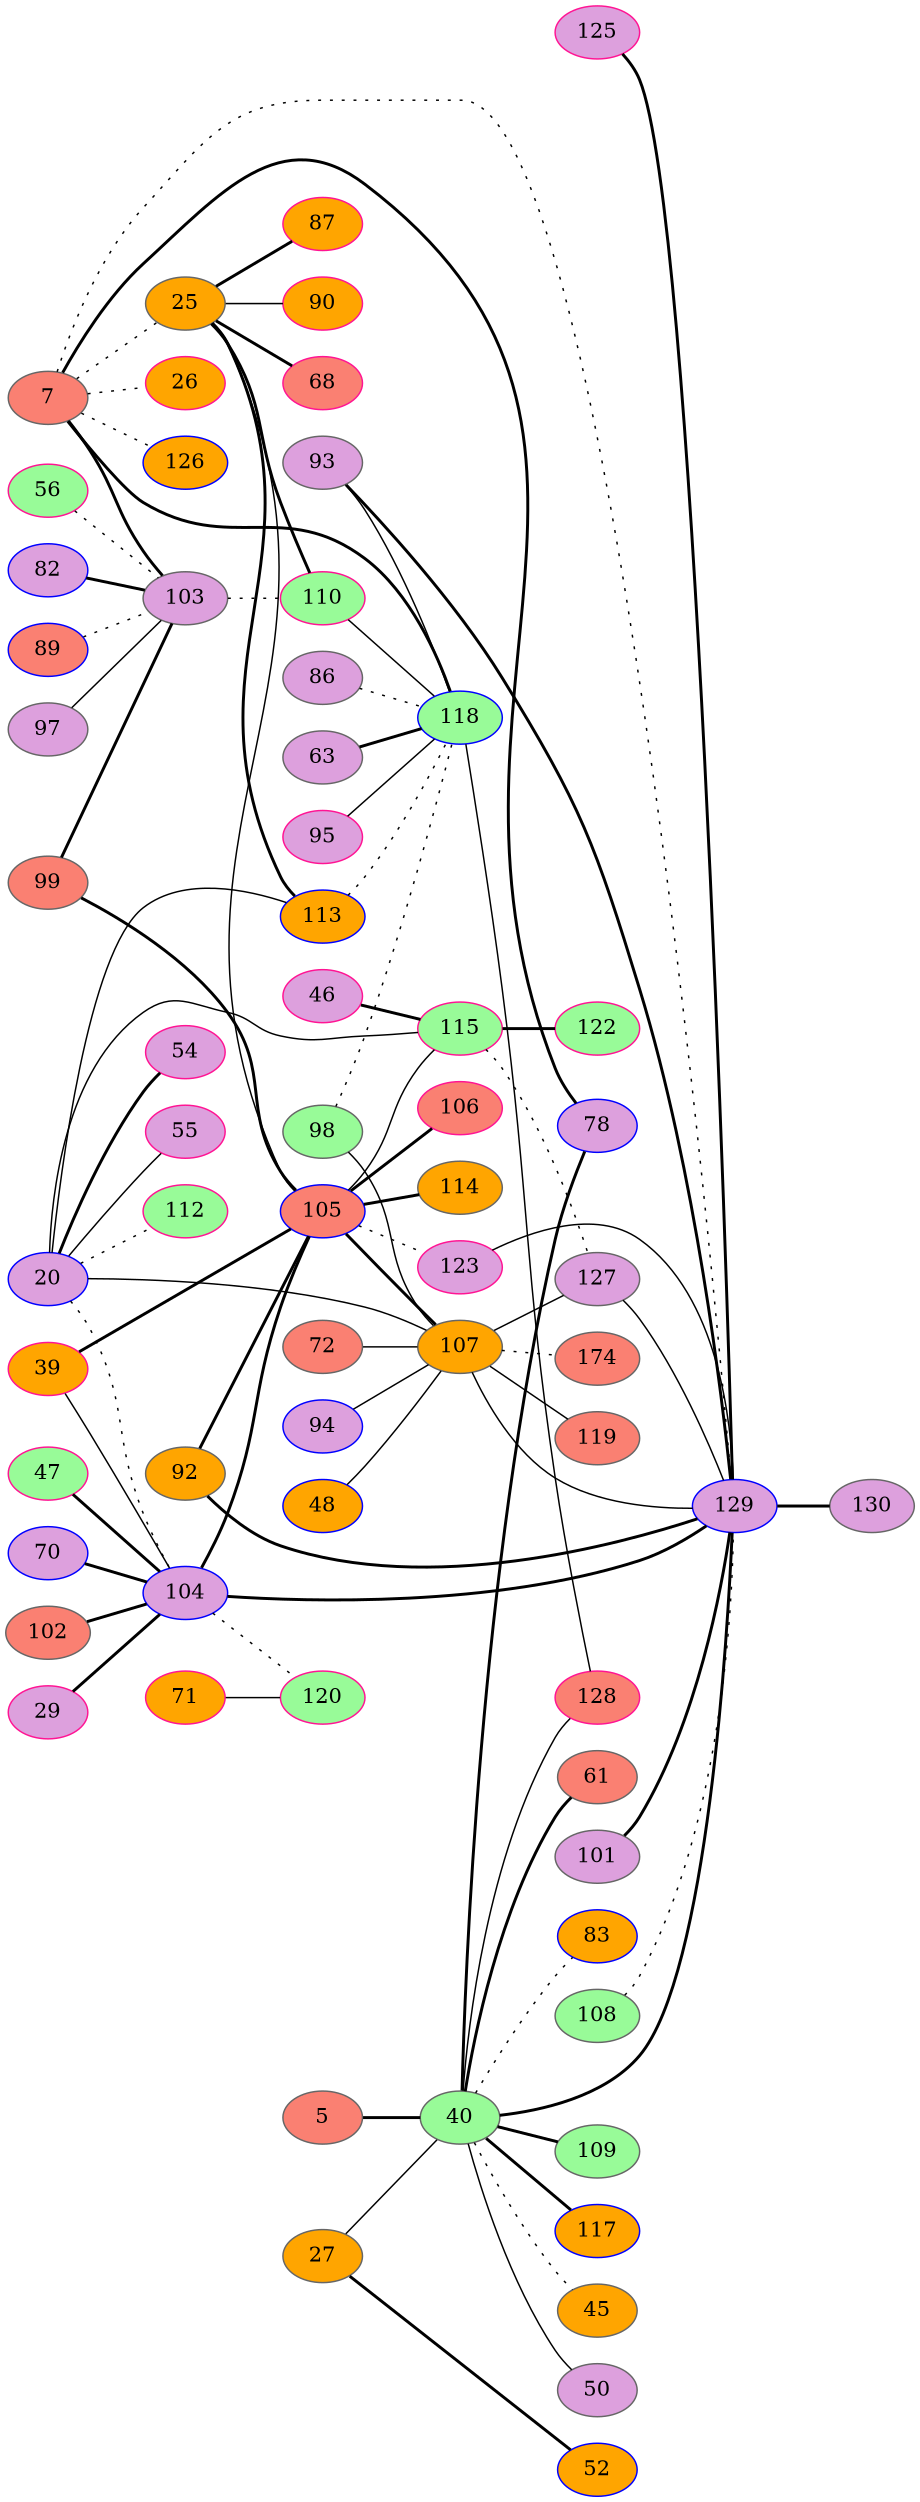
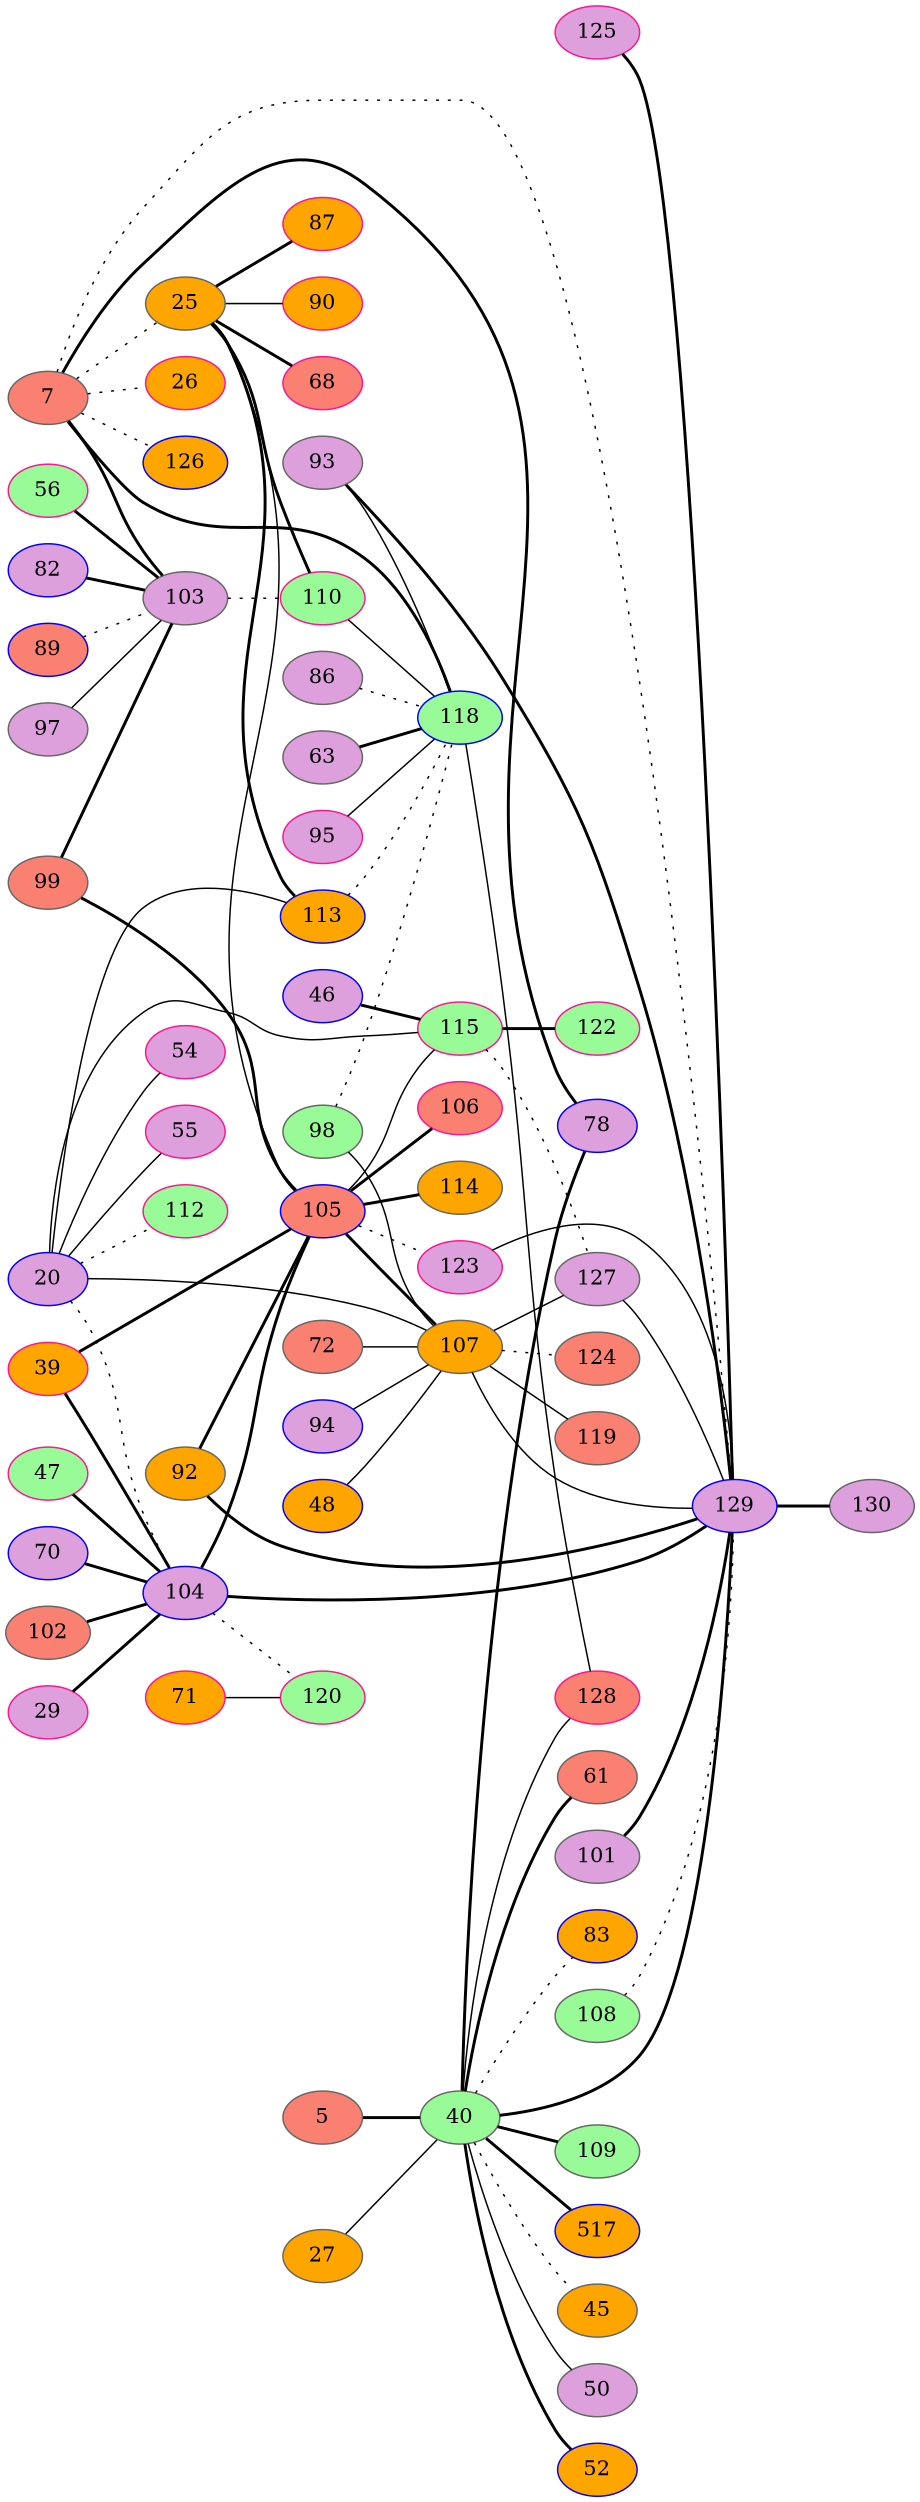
(117, 544) -> (117, 544)
(323, 996) -> (323, 996)
(102, 1159) -> (102, 1159)
(597, 1359) -> (597, 1359)
(118, 1480) -> (118, 1480)
(597, 2231) -> (597, 2231)
(460, 2363) -> (501, 2303)
